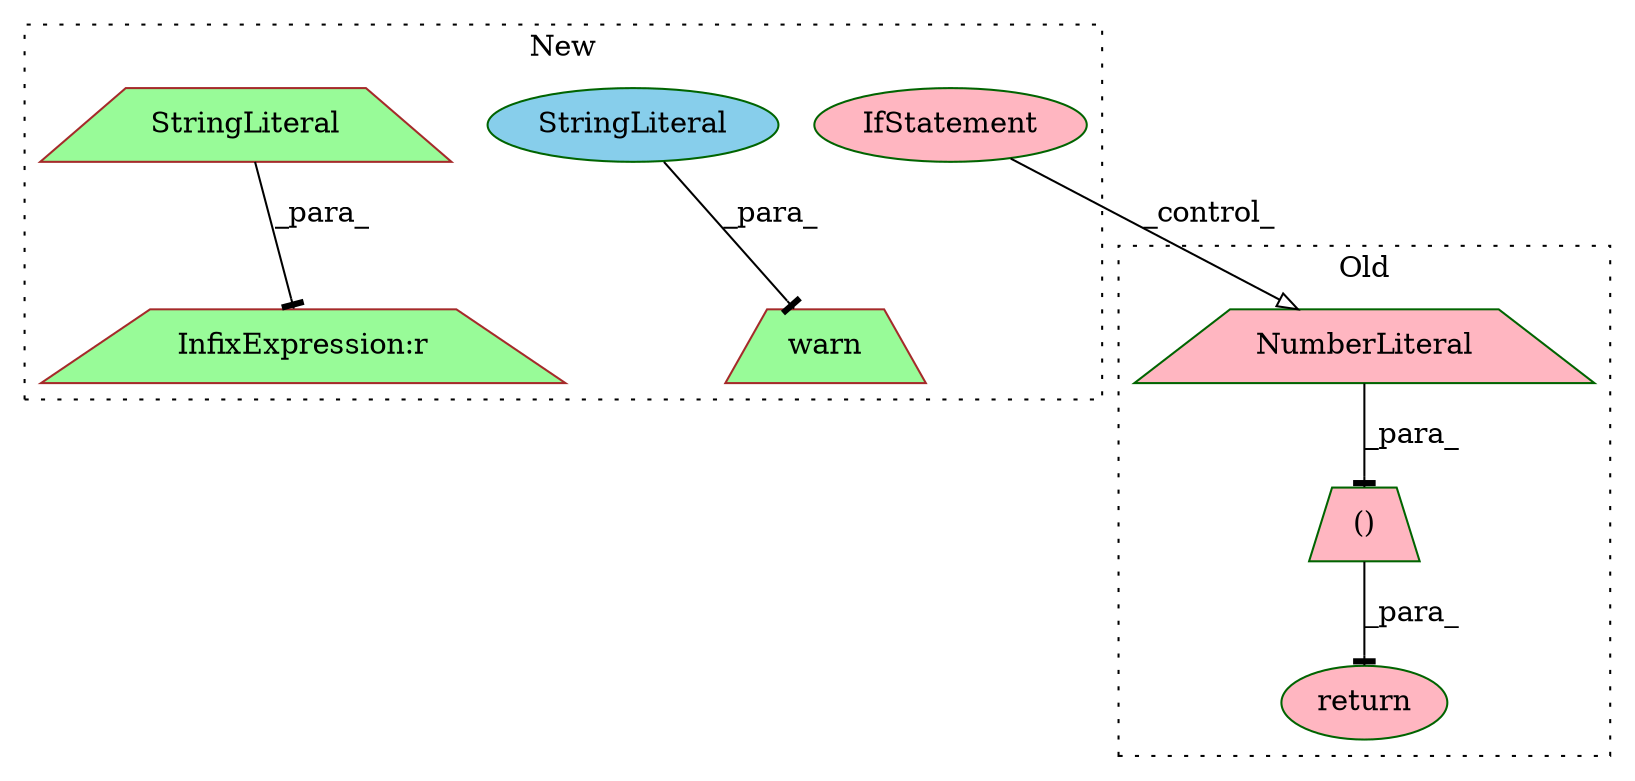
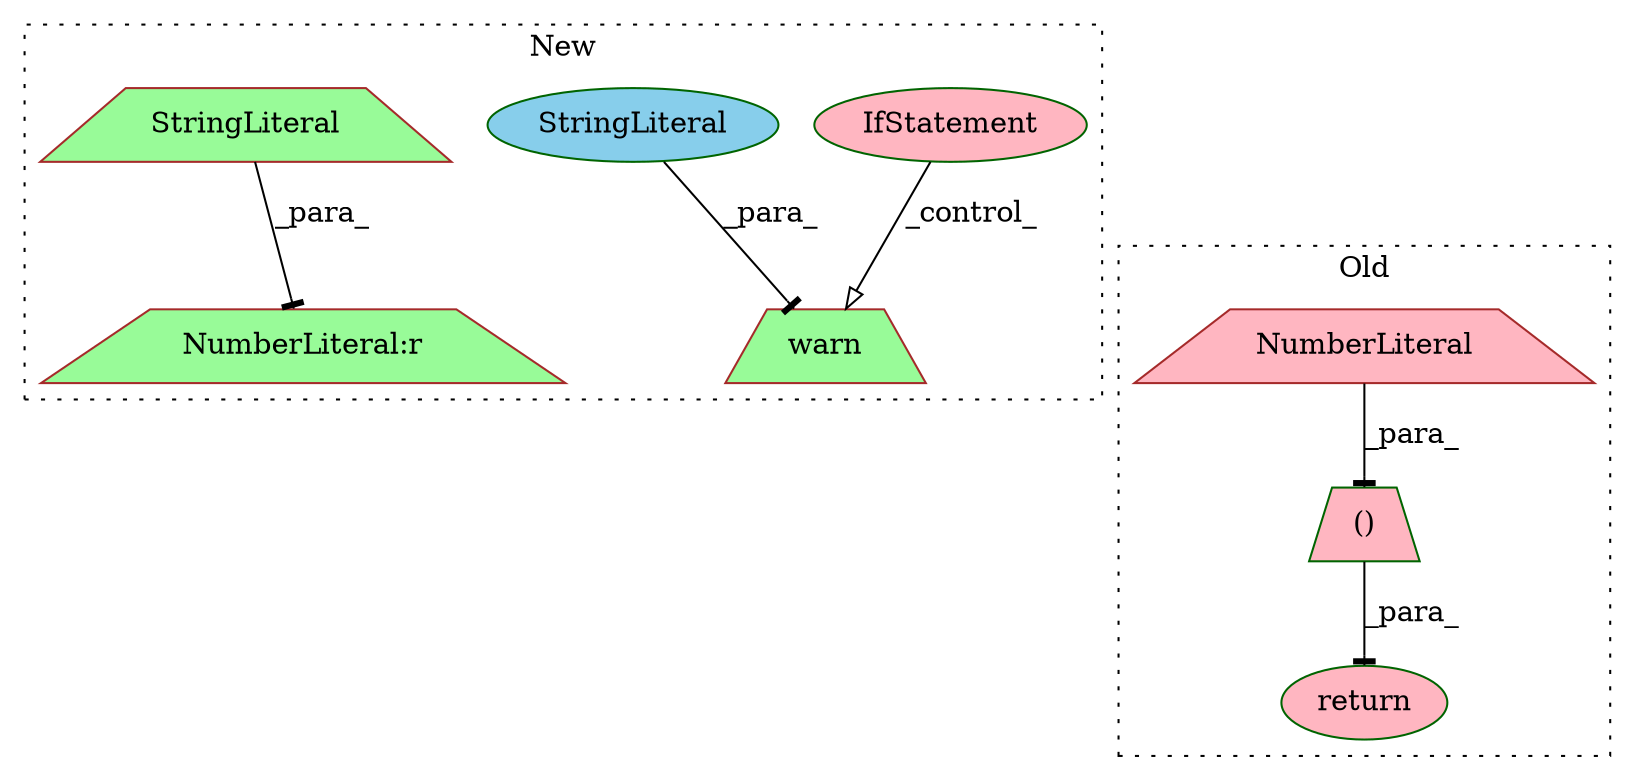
(1145, 229) -> (893, 226)
(303, 346) -> (303, 346)
(1364, 346) -> (1364, 346)
